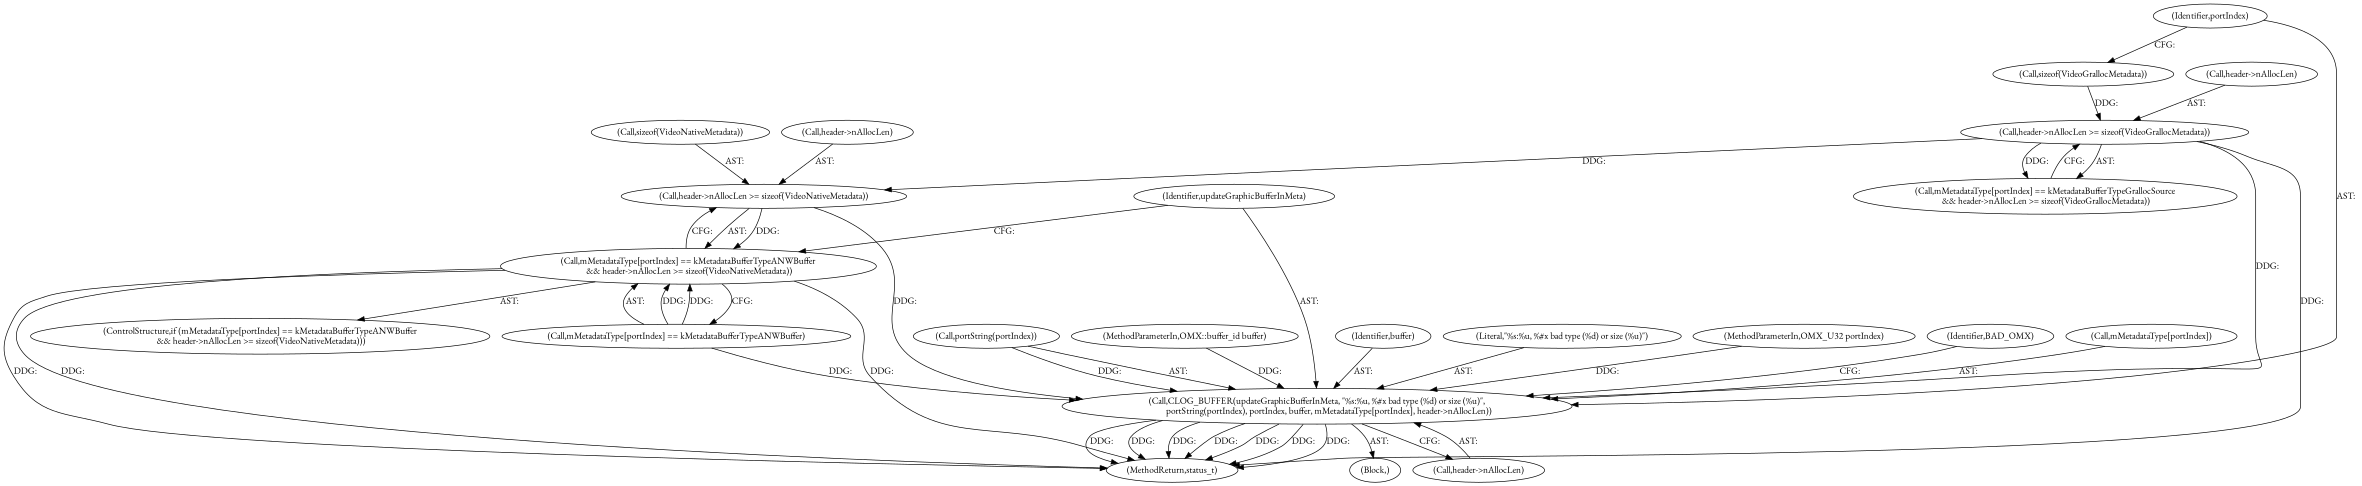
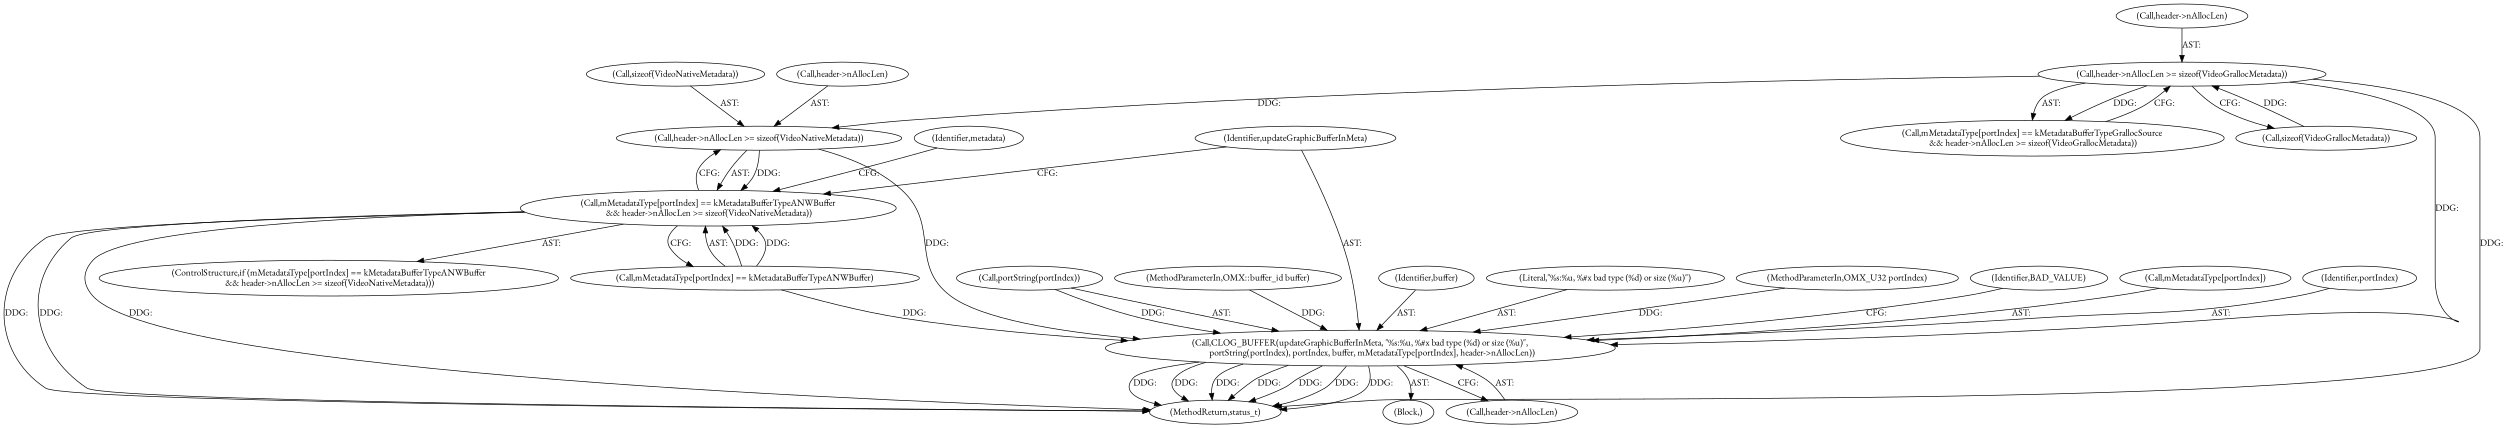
(2150, 43) -> (2227, 112)
none -> (969, 138)
(1990, 336) -> (2039, 278)
